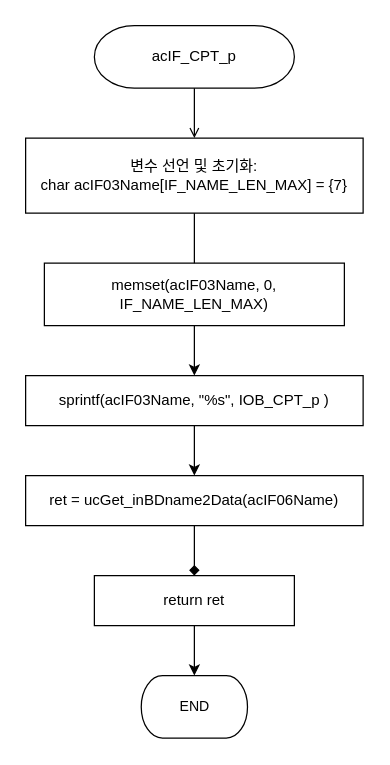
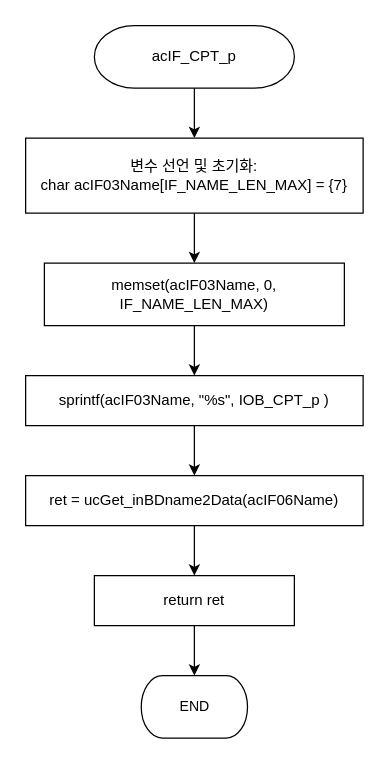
(194, 130) -> (194, 128)
(194, 256) -> (194, 253)
(194, 565) -> (194, 566)
